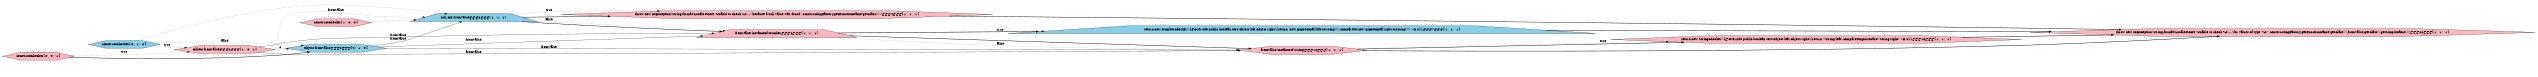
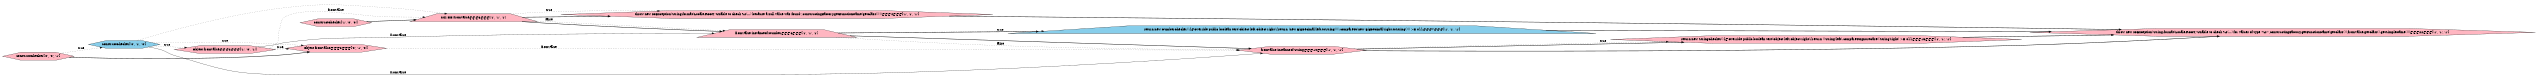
(474, 18) -> (474, 18)
(390, 21) -> (390, 21)
(412, 39) -> none
(225, 41) -> (225, 41)
(539, 41) -> none
(280, 47) -> (280, 47)
(336, 48) -> (336, 48)
(811, 49) -> (811, 49)
(748, 53) -> (703, 74)
(130, 55) -> (80, 51)
